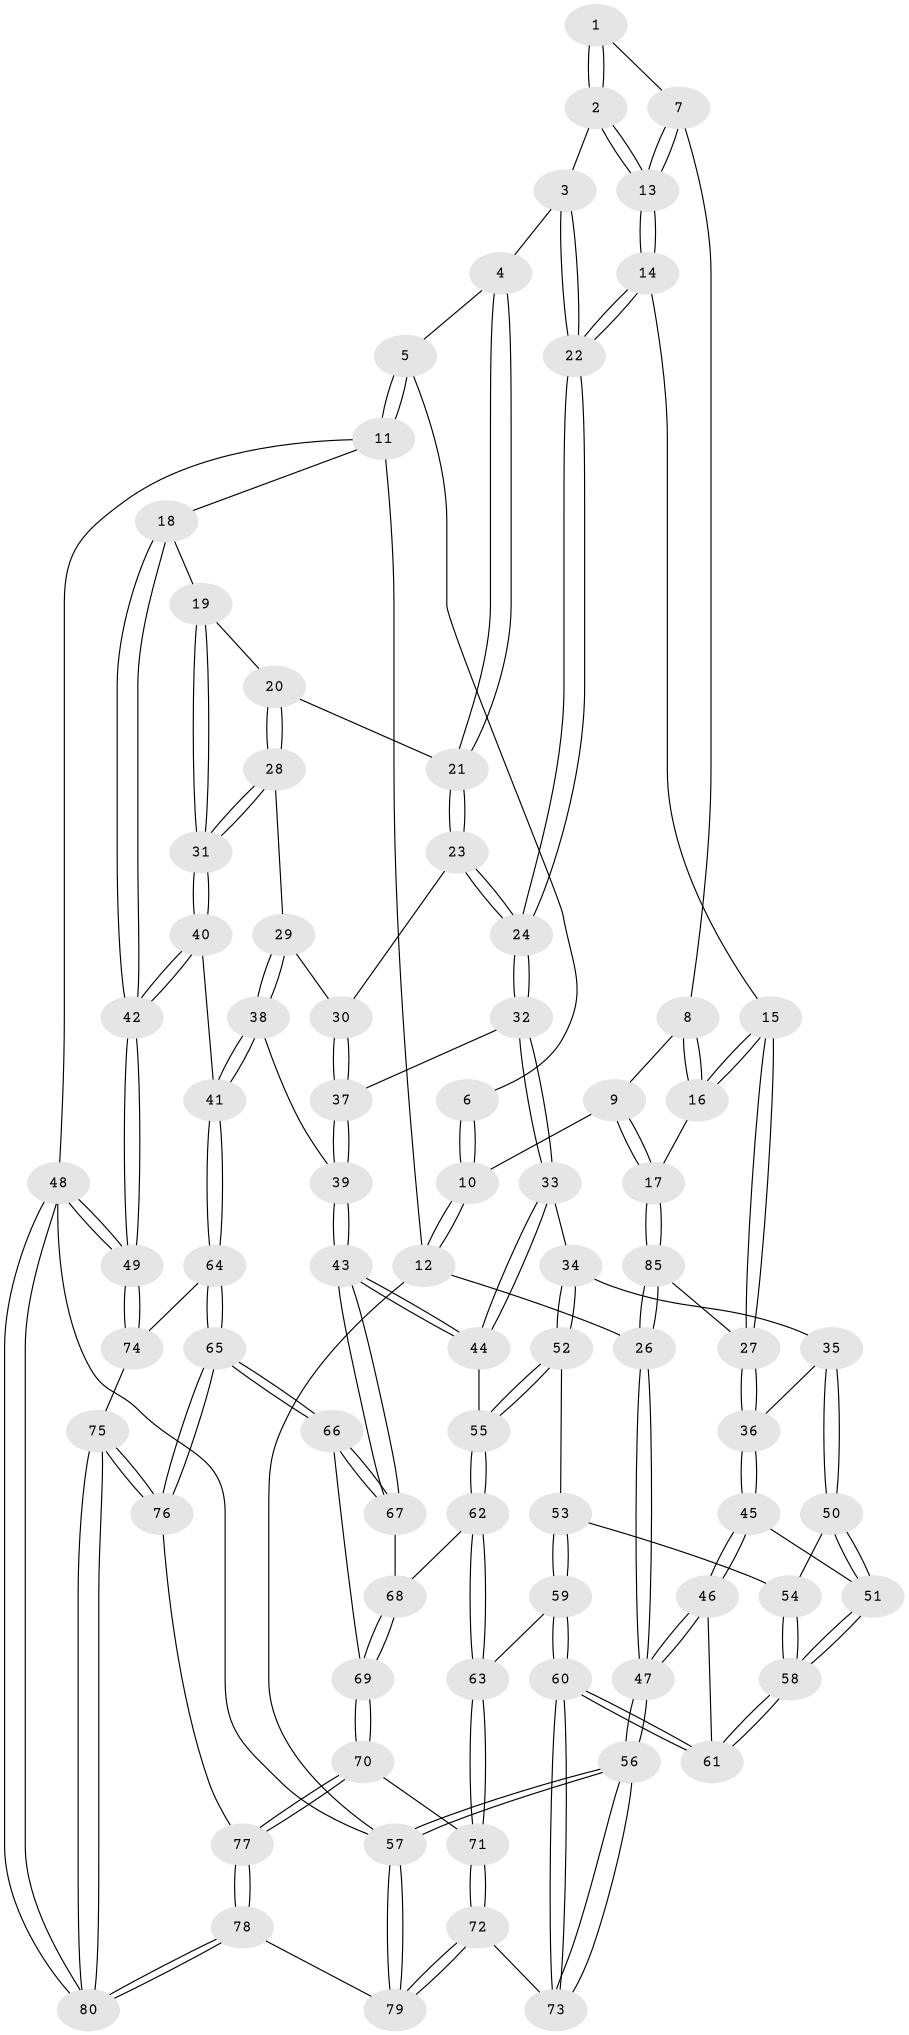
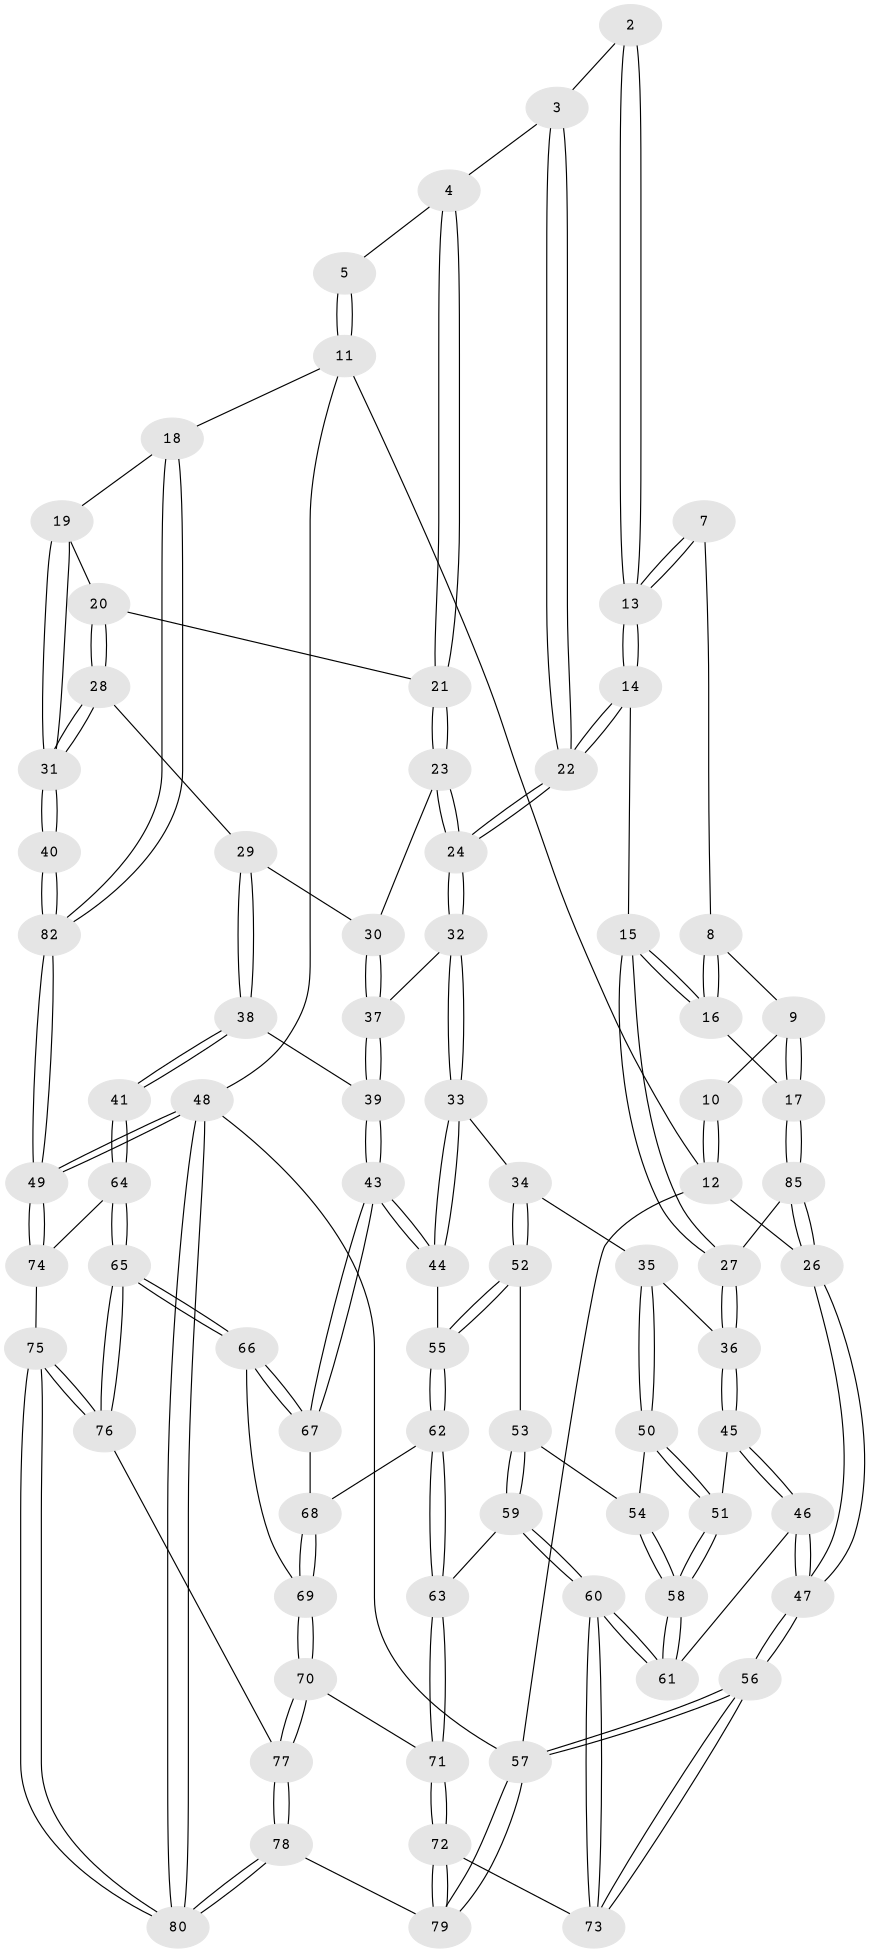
(596, 25) -> none
(132, 1018) -> (49, 935)
(208, 1018) -> none
(467, 1100) -> none
